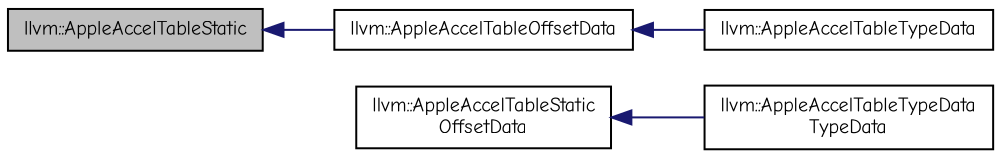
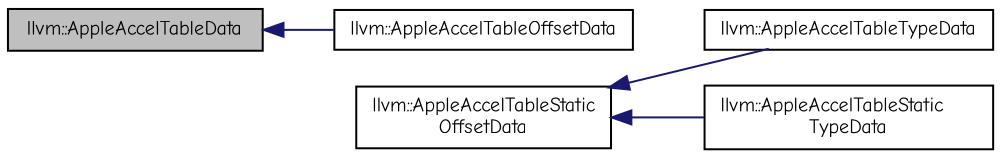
(135, 30) -> (135, 30)
(679, 30) -> (699, 66)
(849, 117) -> (849, 117)
